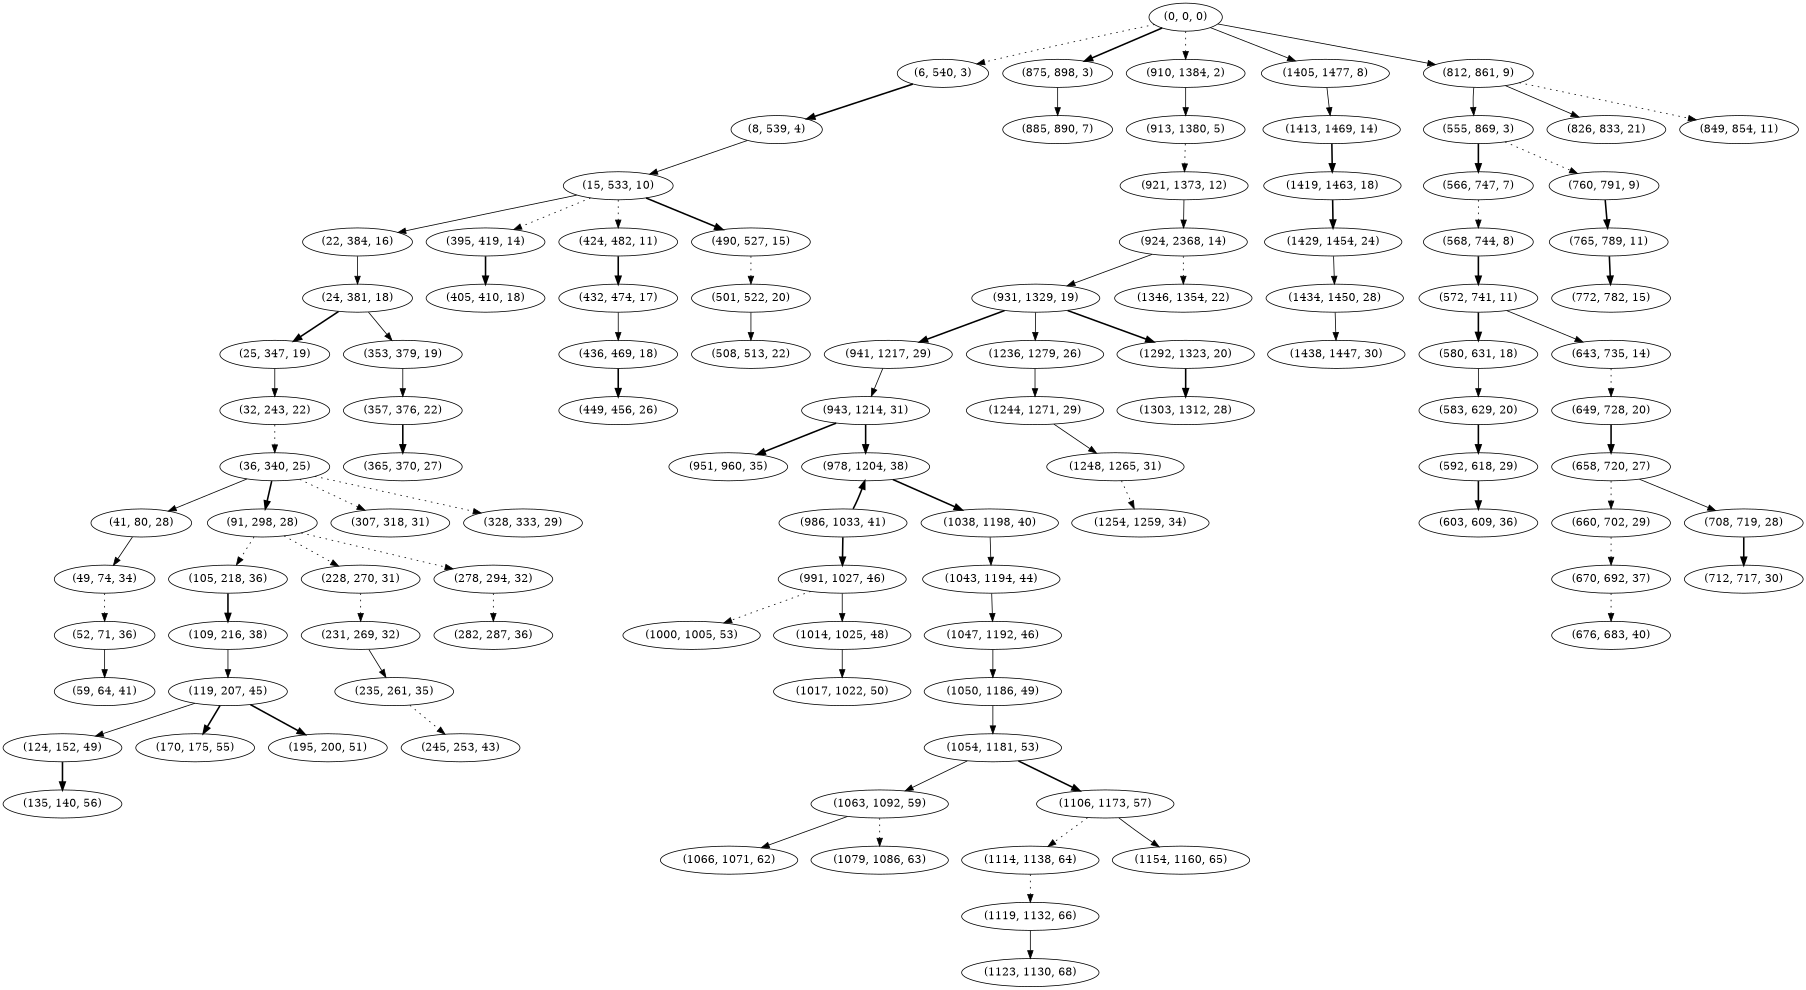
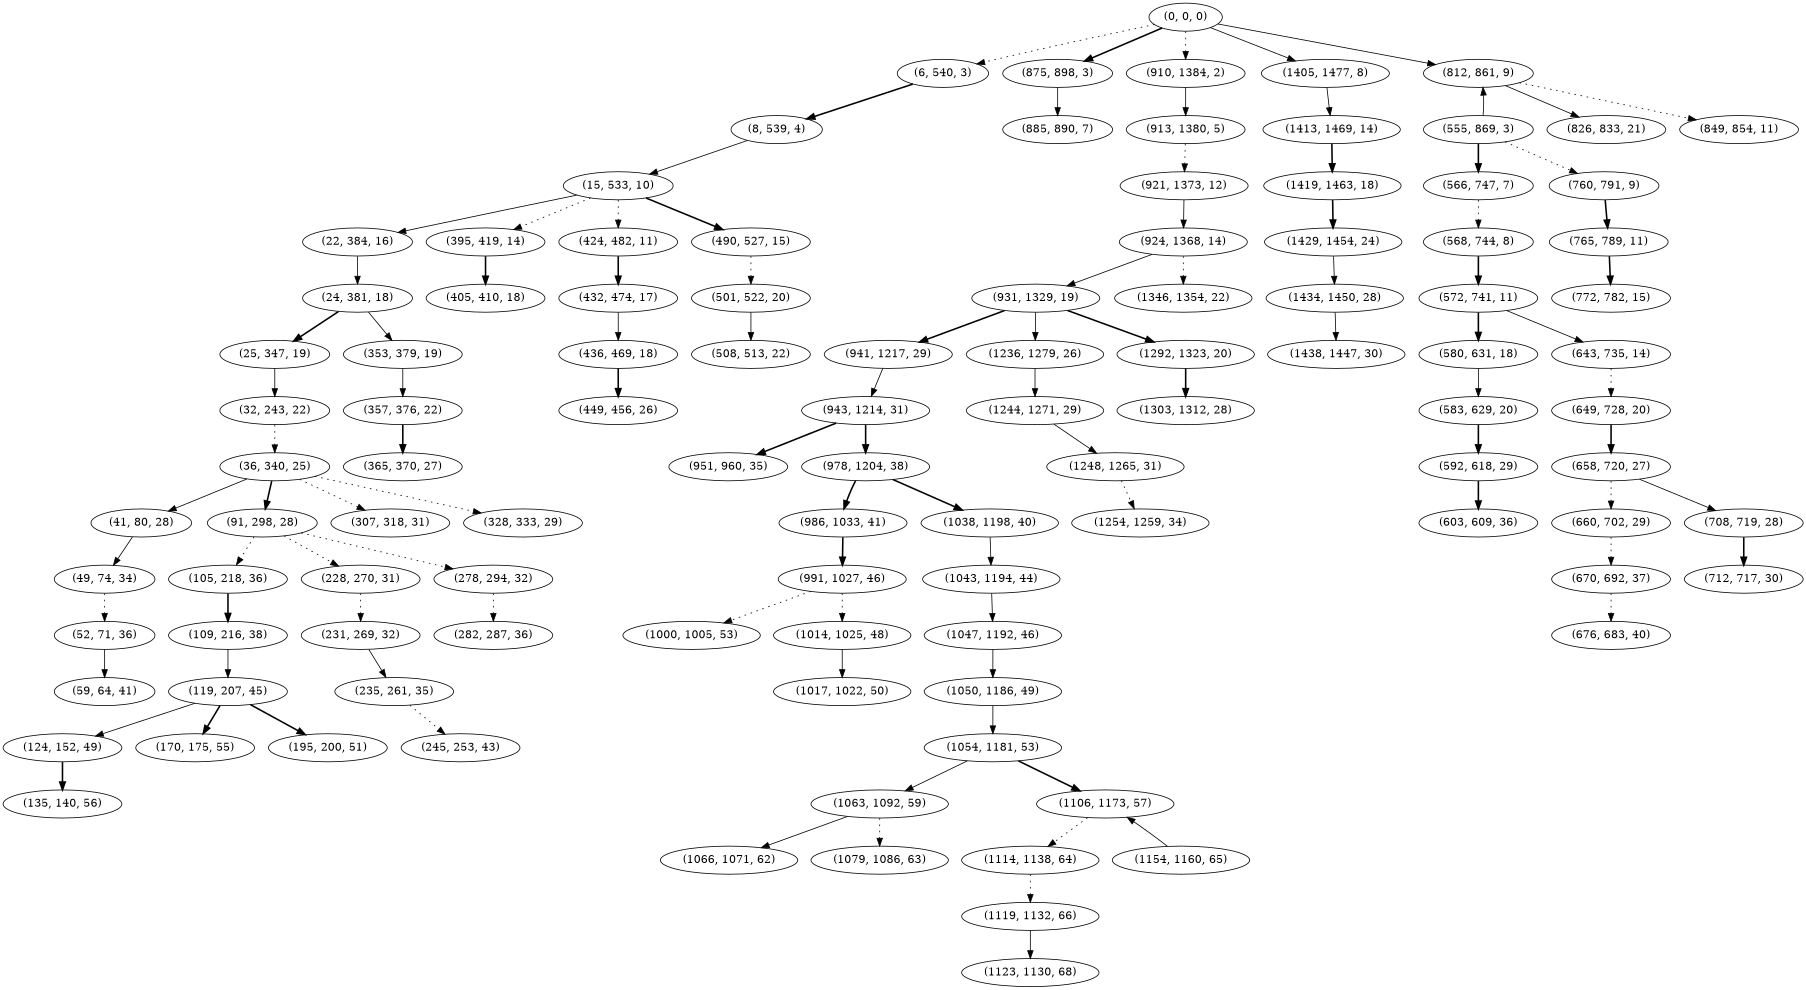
(1473, 97) -> (1484, 105)
(1183, 242) -> (1183, 242)
(858, 499) -> (851, 491)
(842, 603) -> (842, 603)
(1136, 830) -> (1151, 834)
